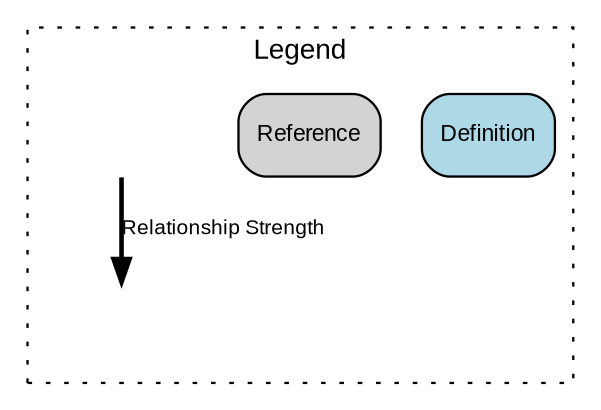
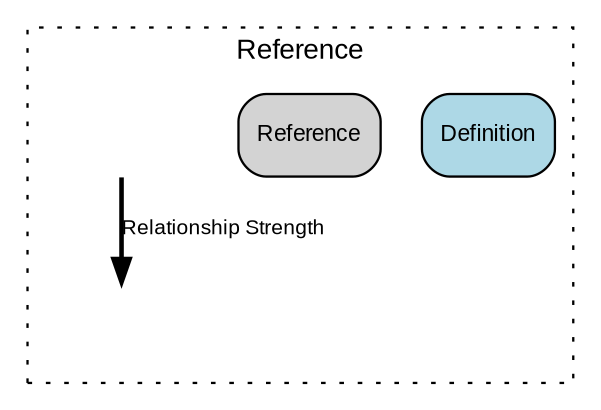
(300, 52) -> (300, 52)
